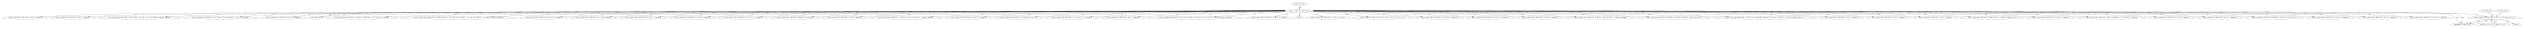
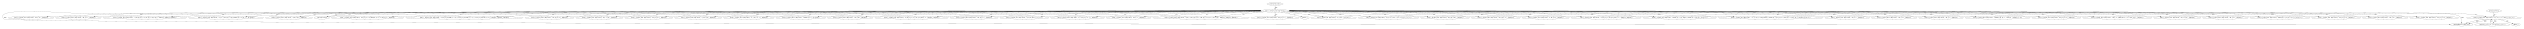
(2486, 11) -> none
